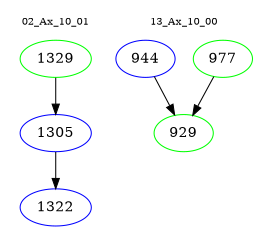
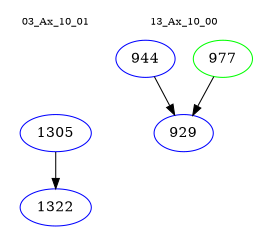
(56, 22) -> (56, 22)
(56, 59) -> none
(184, 133) -> (184, 133)
